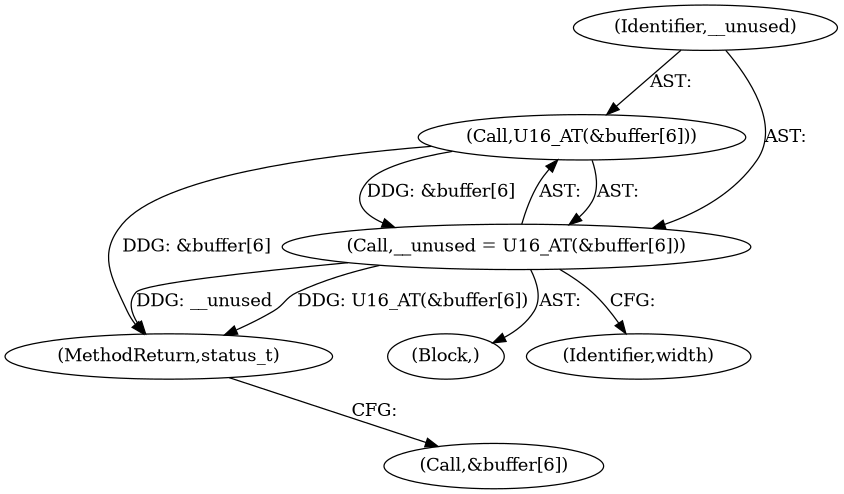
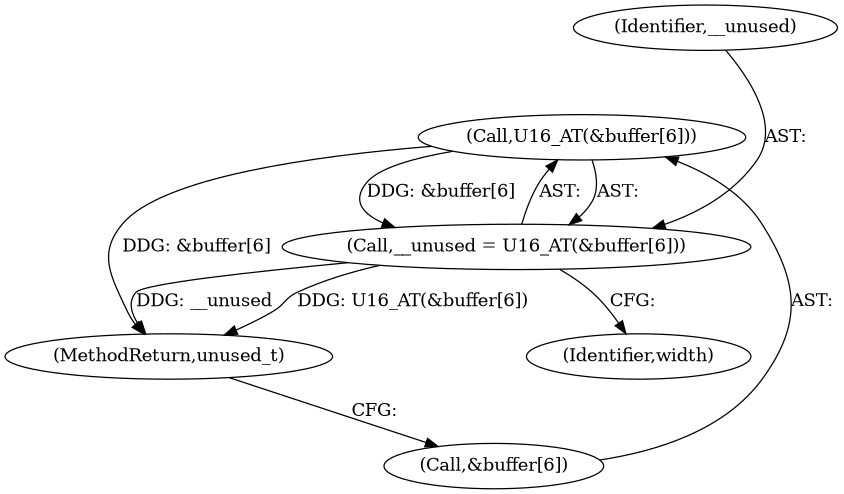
(649, 78) -> (784, 341)
(169, 357) -> (169, 357)
(446, 357) -> none
